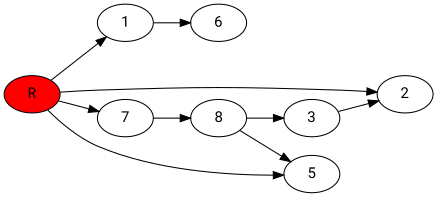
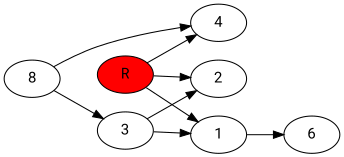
(125, 118) -> none
none -> (167, 132)
(312, 174) -> (219, 23)
